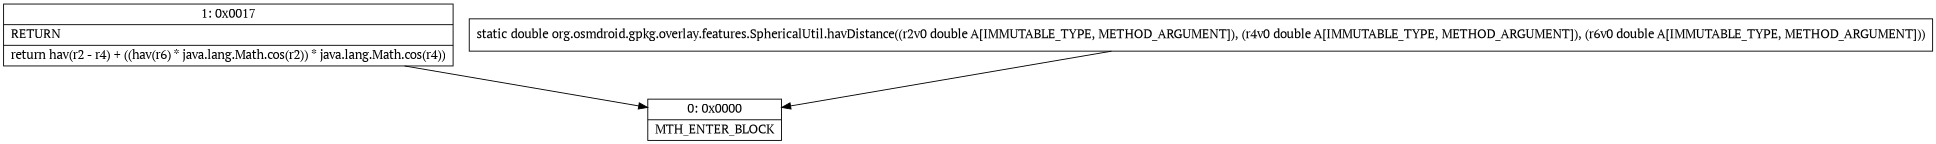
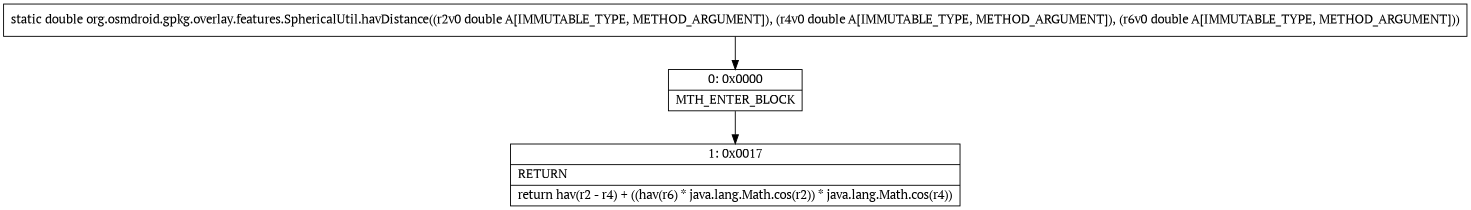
(522, 86) -> (735, 123)
